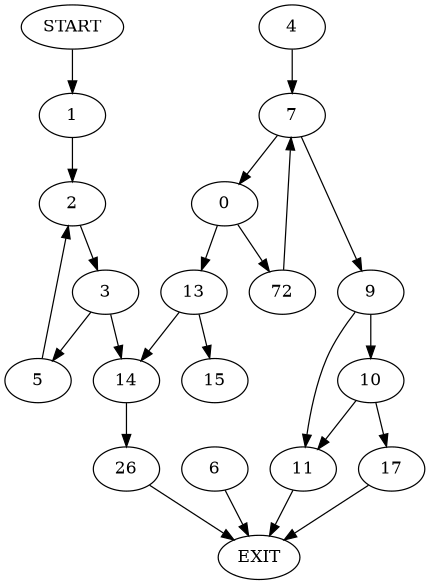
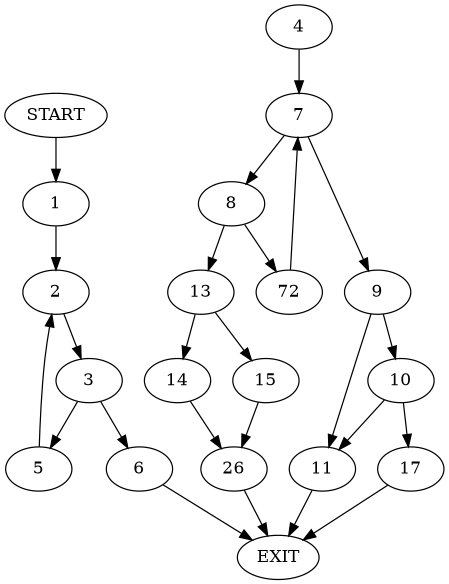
(225, 204) -> (232, 204)
(115, 330) -> (111, 419)
none -> (252, 419)
